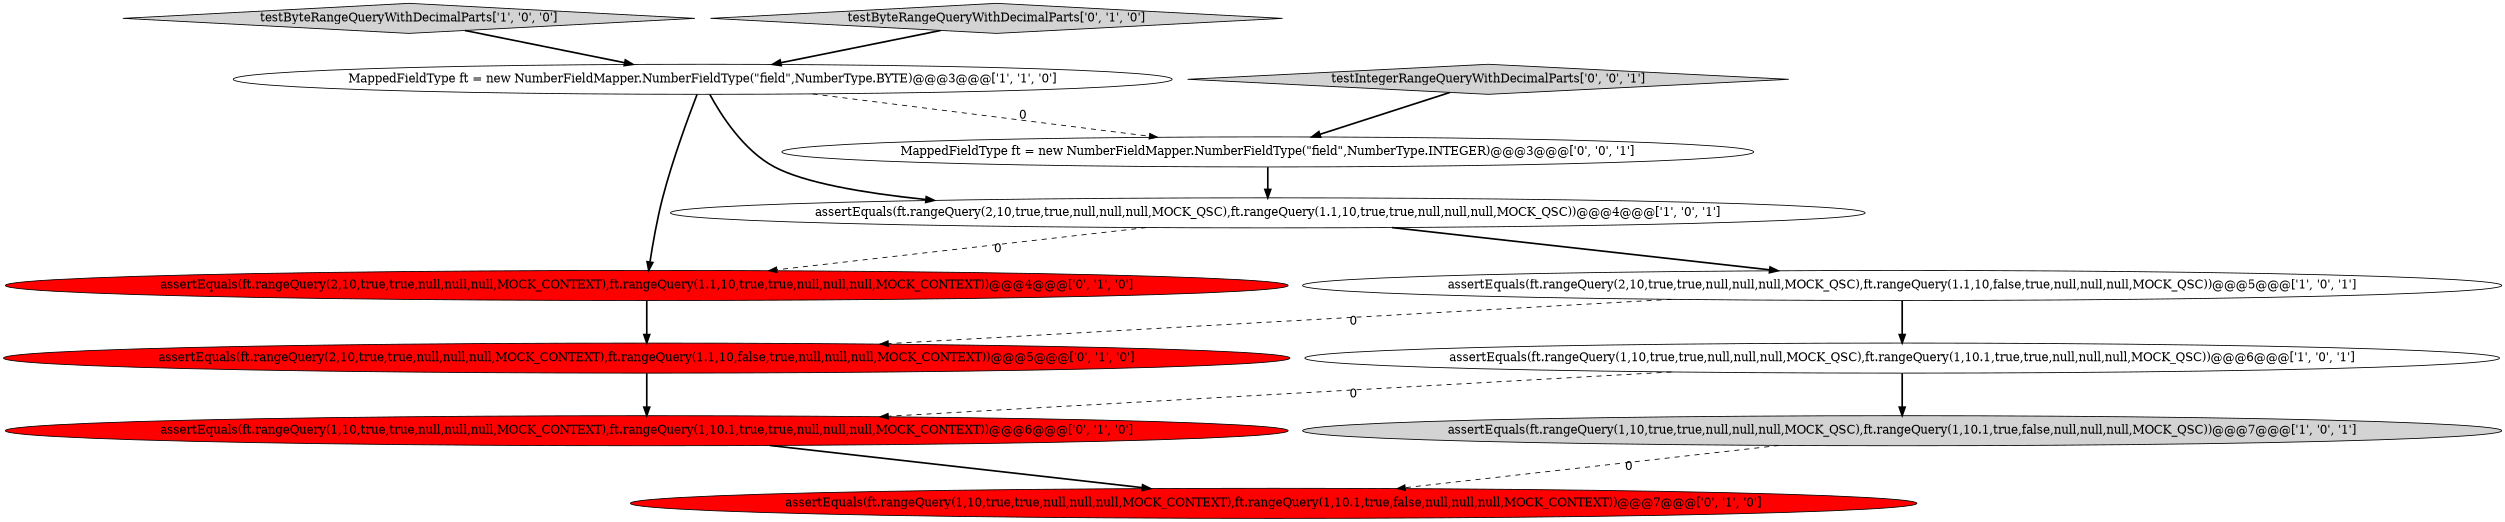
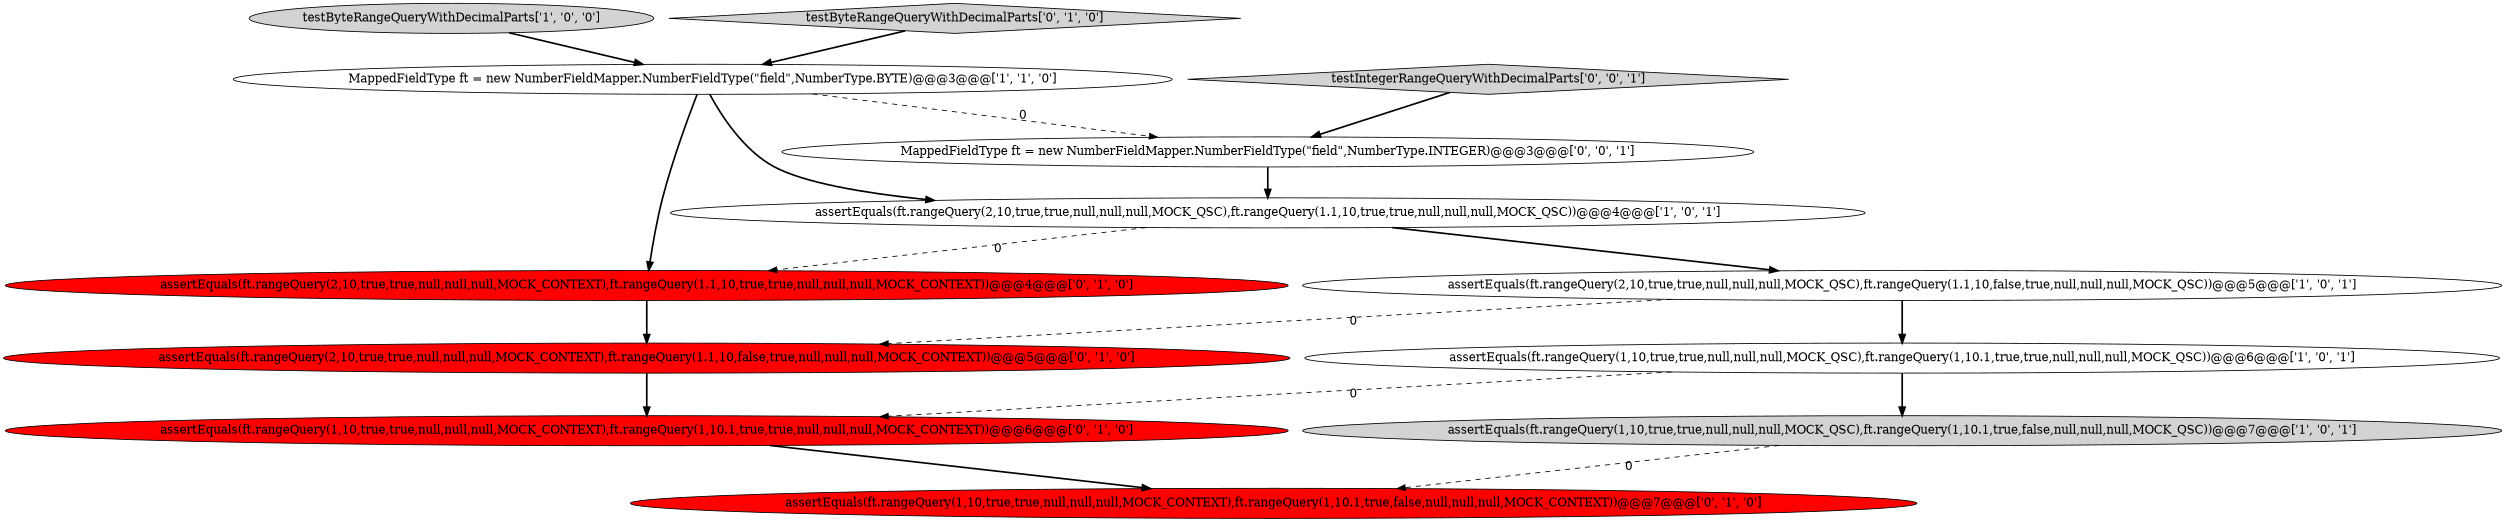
(409, 18) -> (451, 18)
